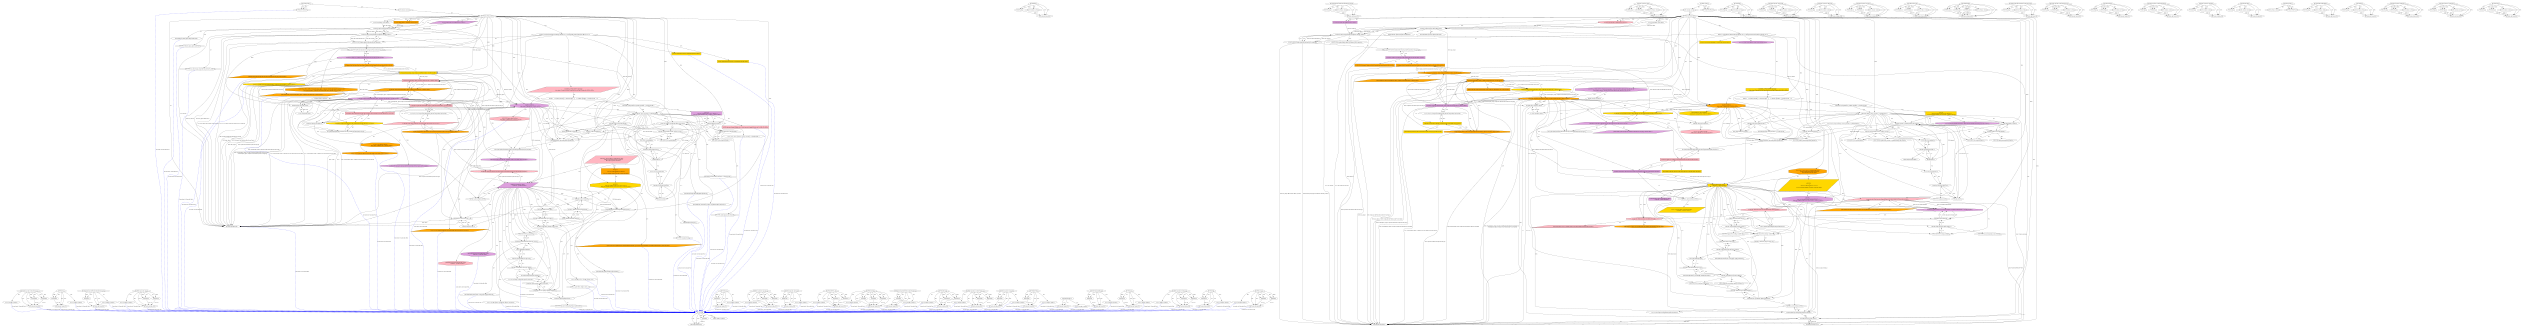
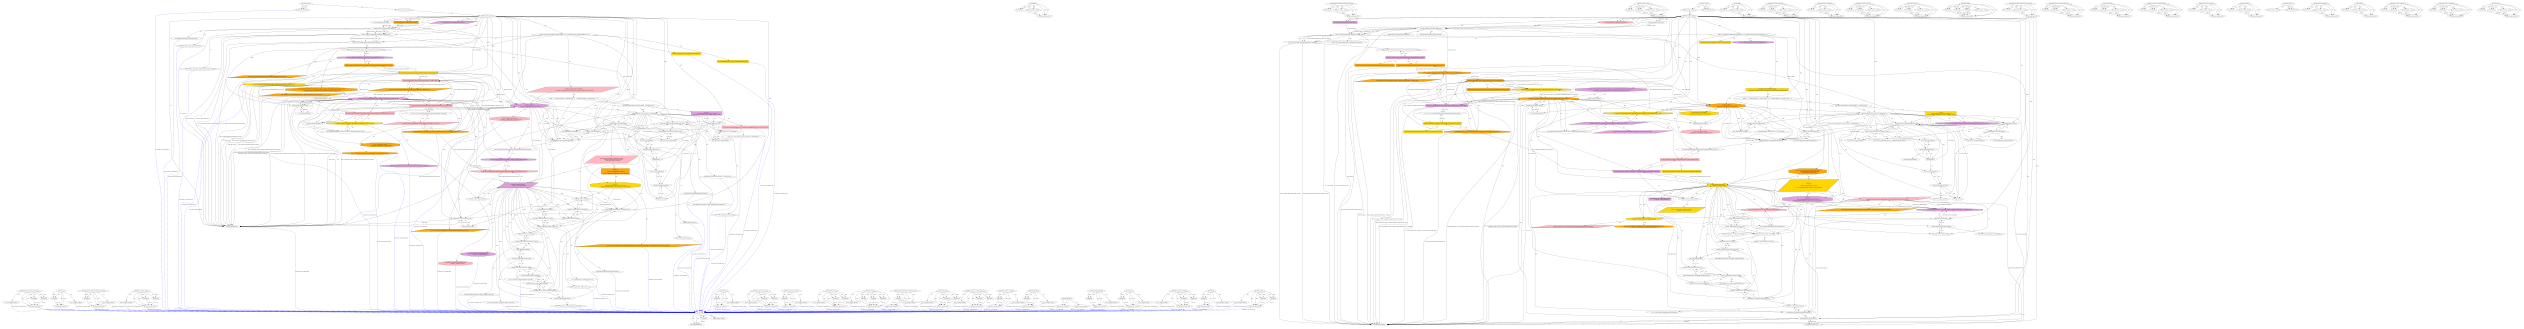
(1644, 219) -> (1644, 219)
